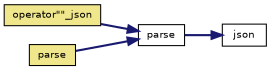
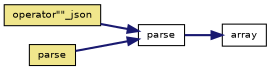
(244, 35) -> (244, 35)
